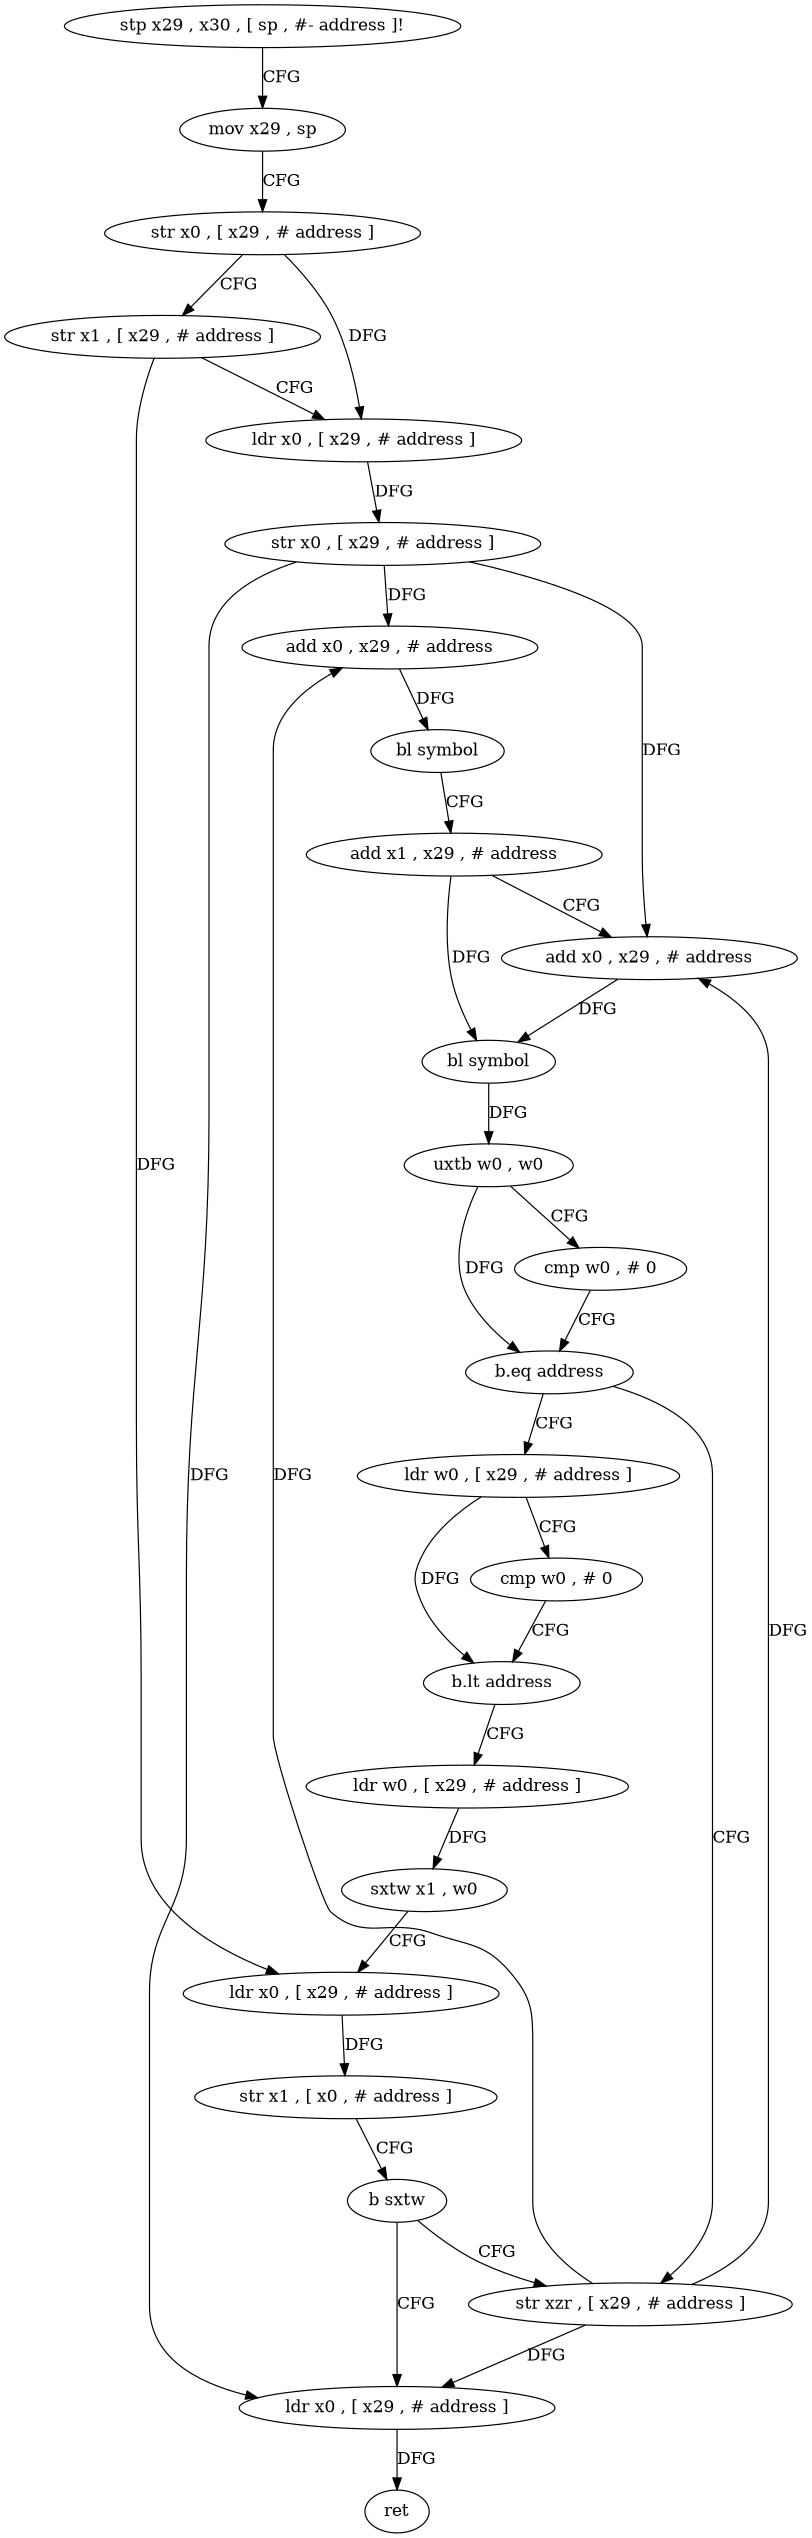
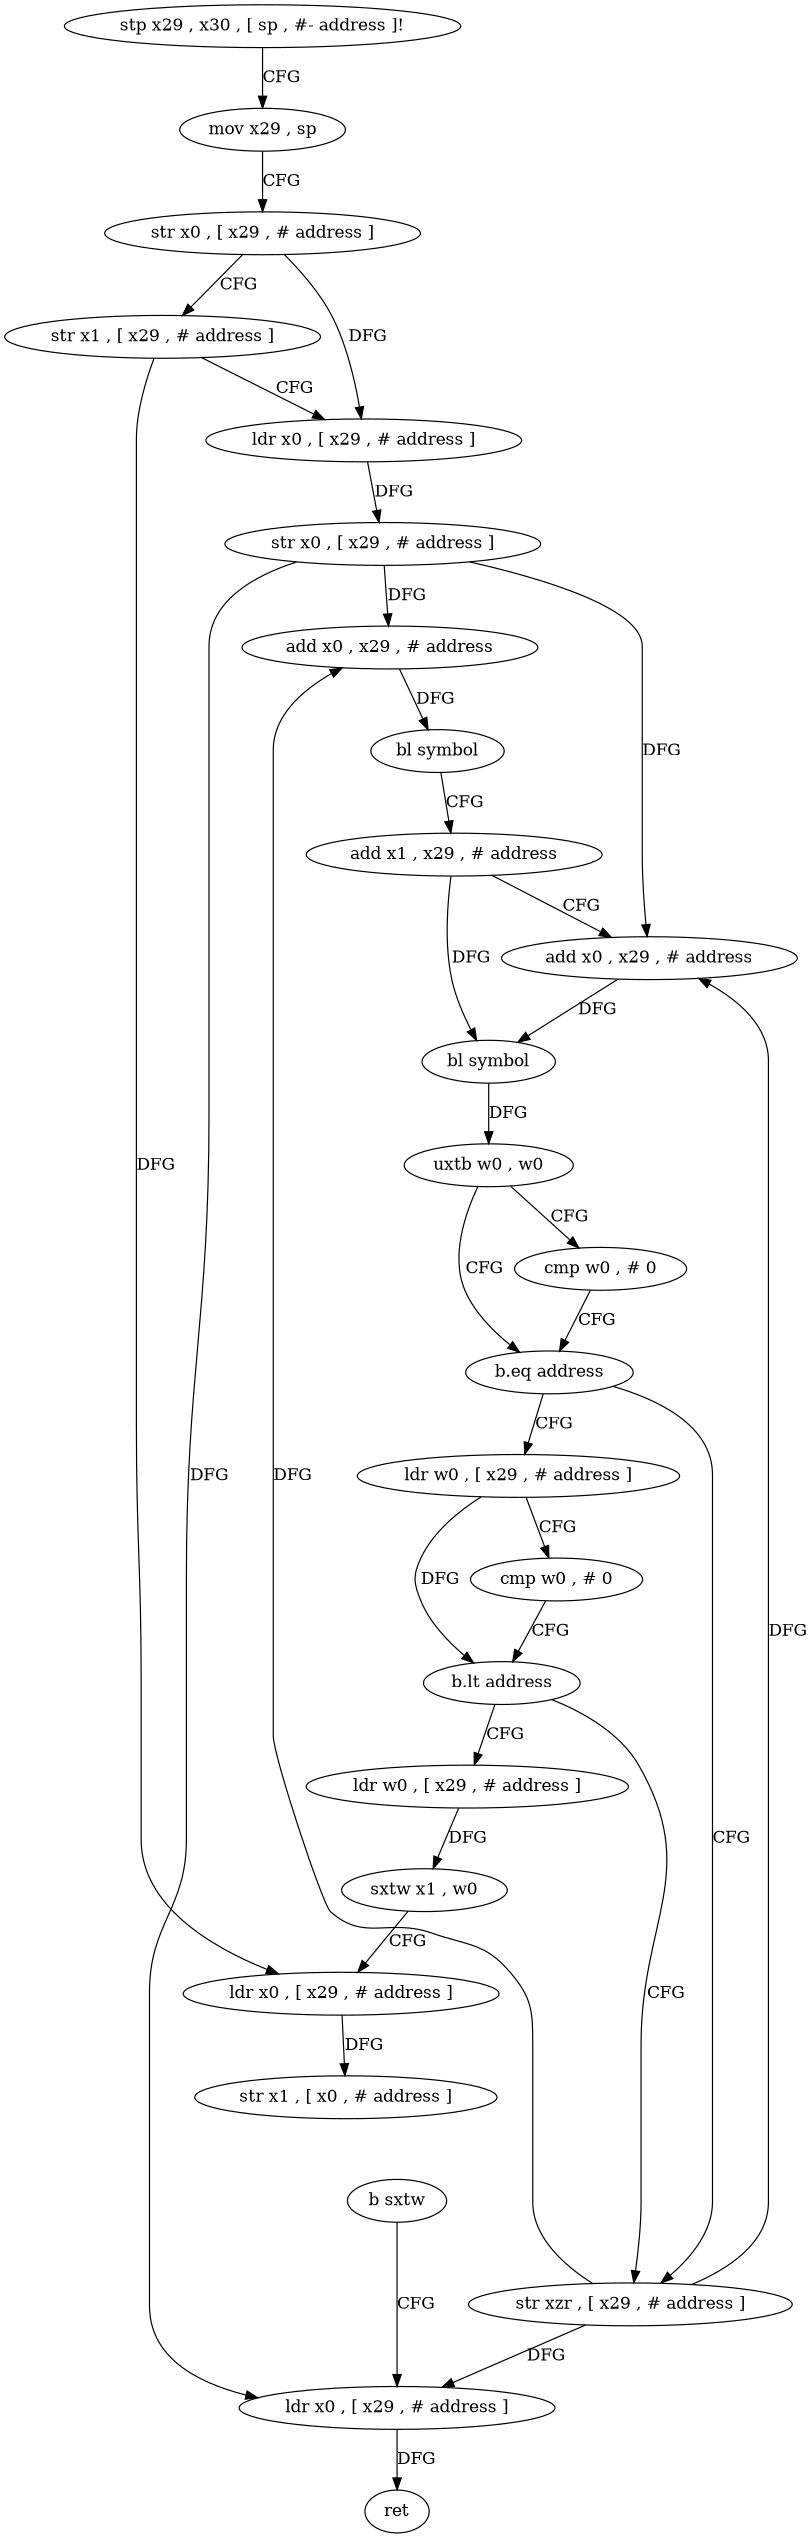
(485, 1269) -> (485, 1269)
(369, 2144) -> none
(472, 2259) -> (650, 1960)
